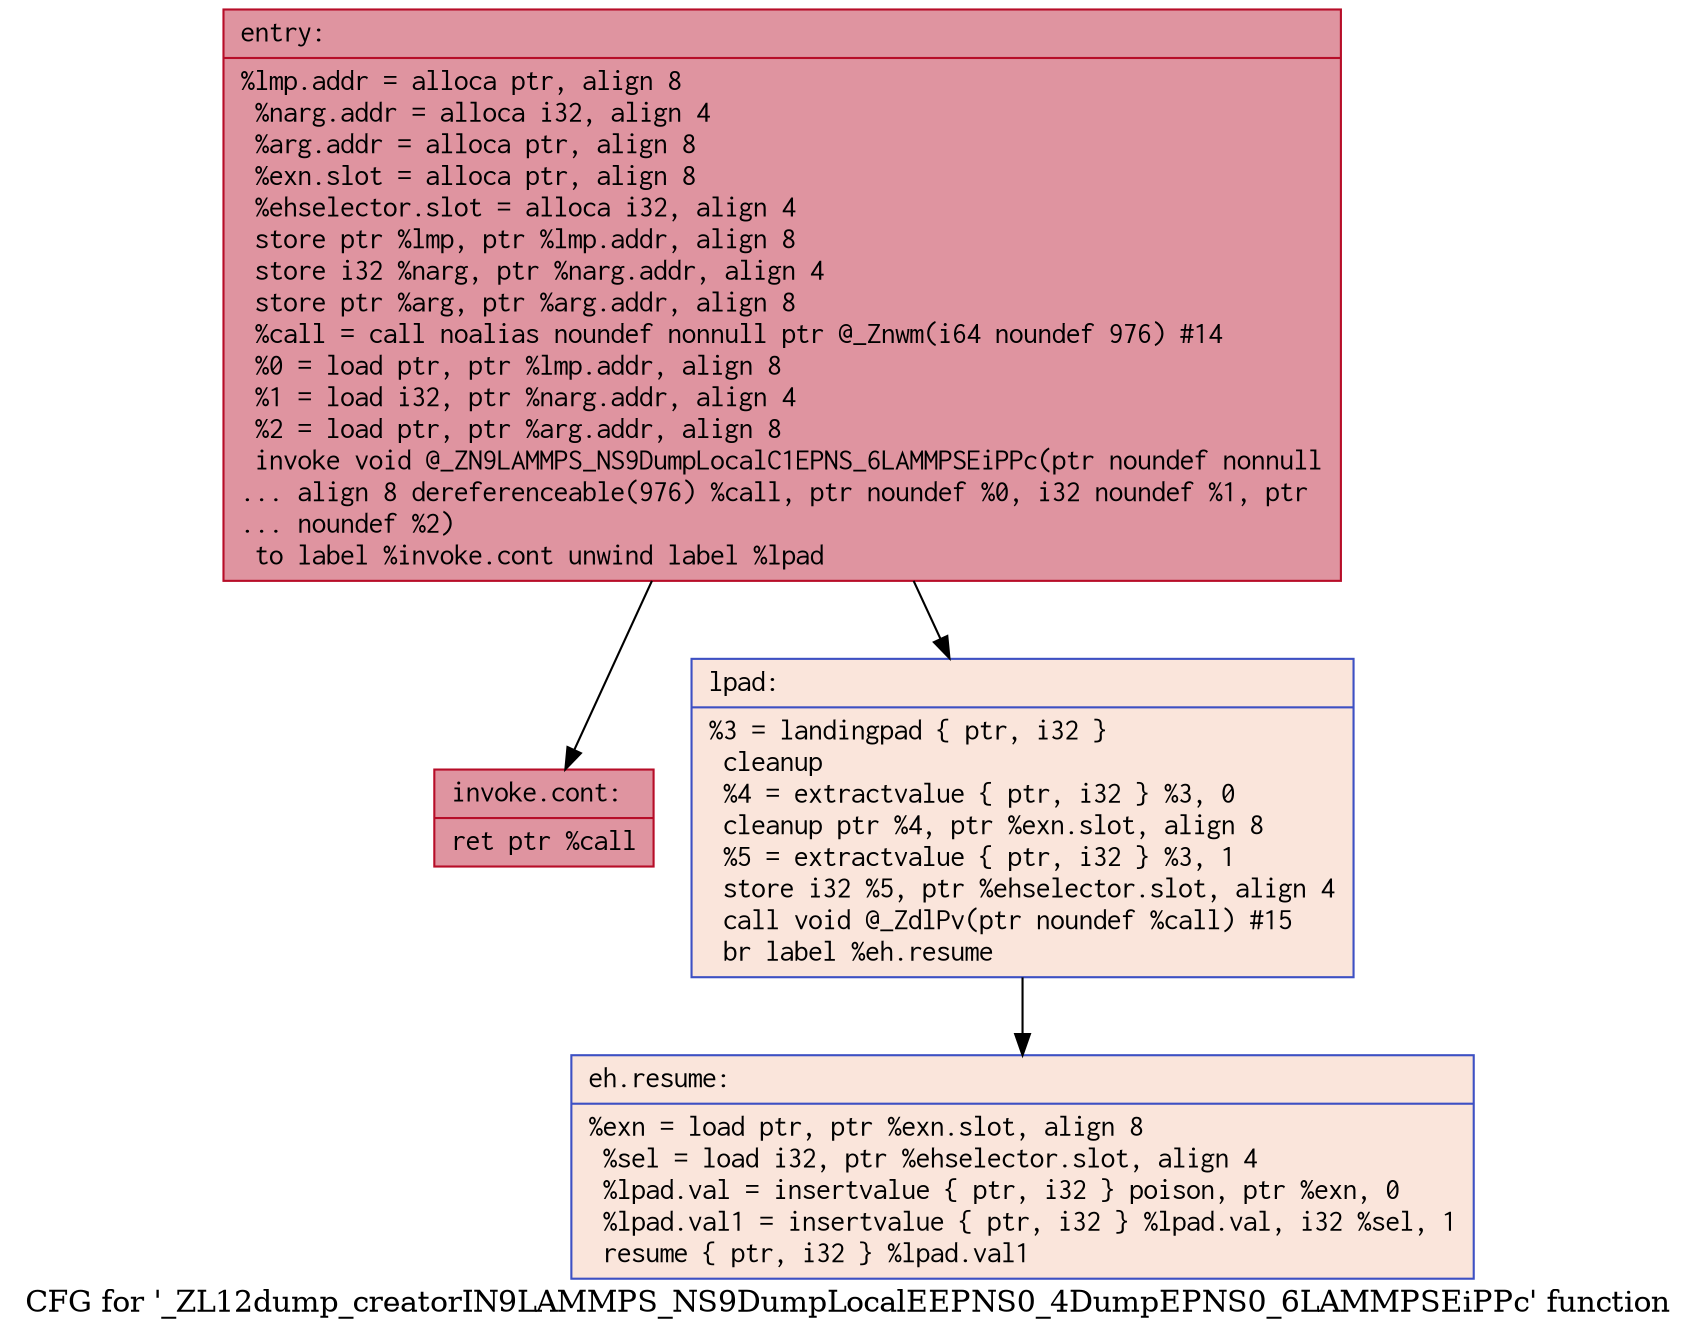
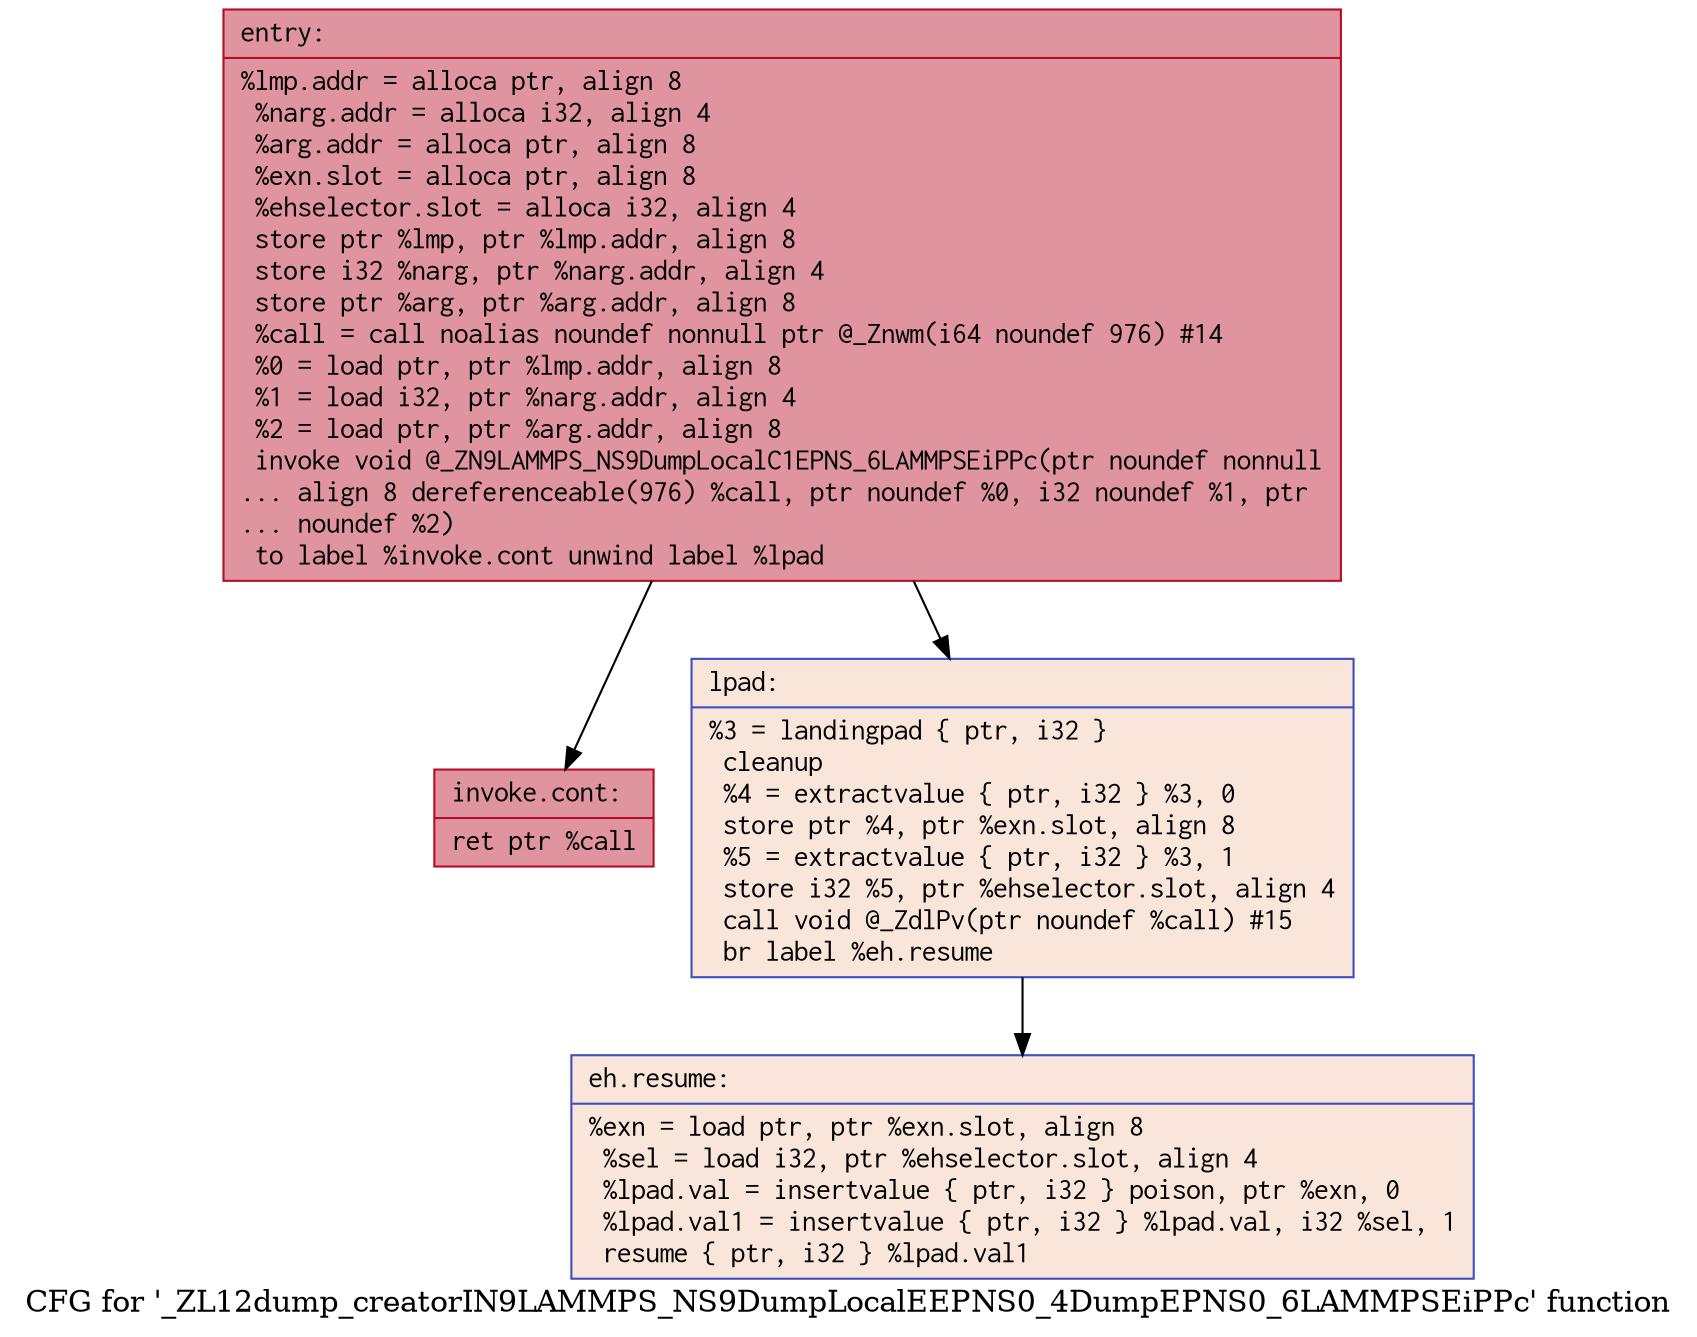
(987, 825) -> (972, 825)
